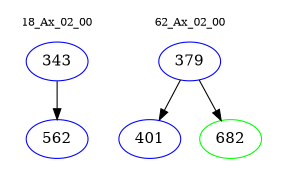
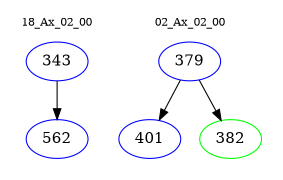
(190, 23) -> (190, 23)
(231, 139) -> (231, 139)
